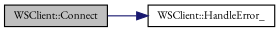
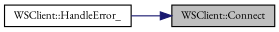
(122, 16) -> (146, 16)
